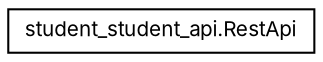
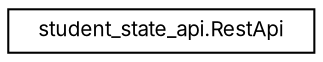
(161, 31) -> (161, 31)
